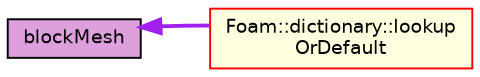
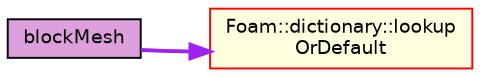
(185, 26) -> (166, 51)
